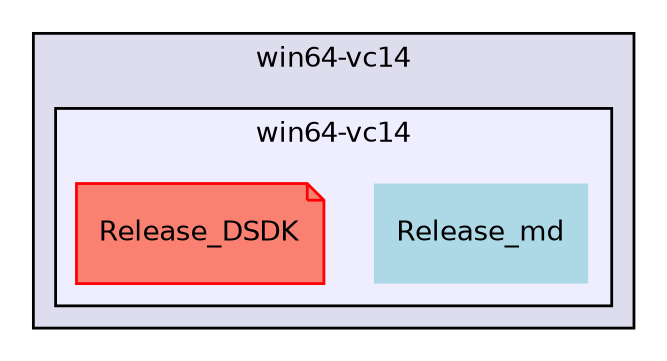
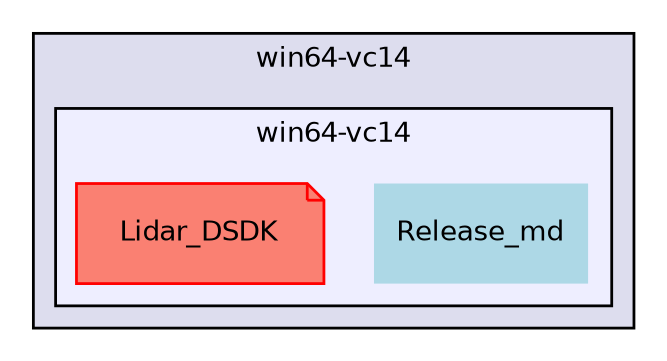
(200, 234) -> (200, 234)
